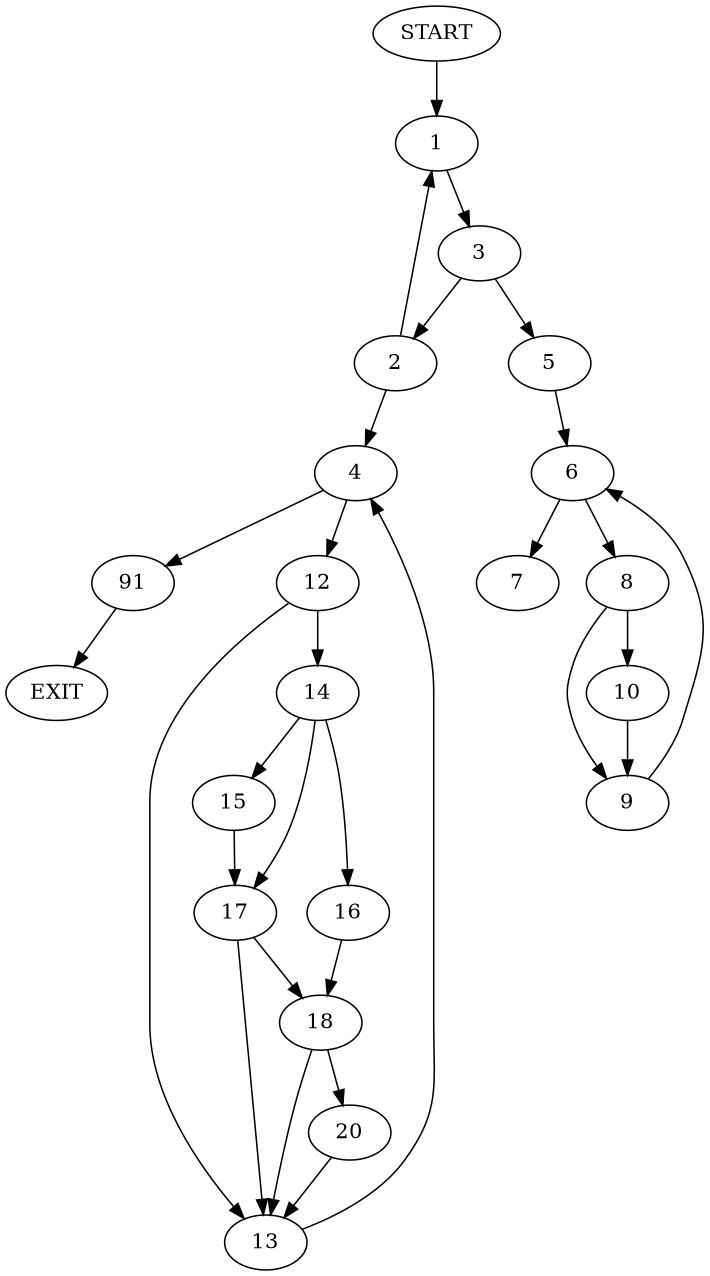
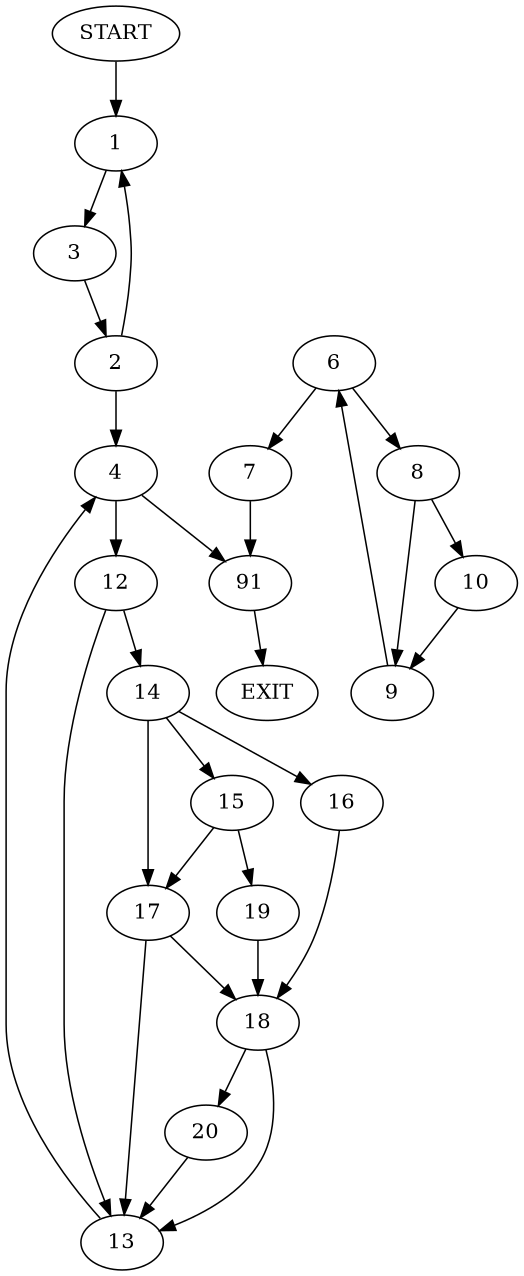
(550, 363) -> none
none -> (250, 521)
none -> (258, 913)
